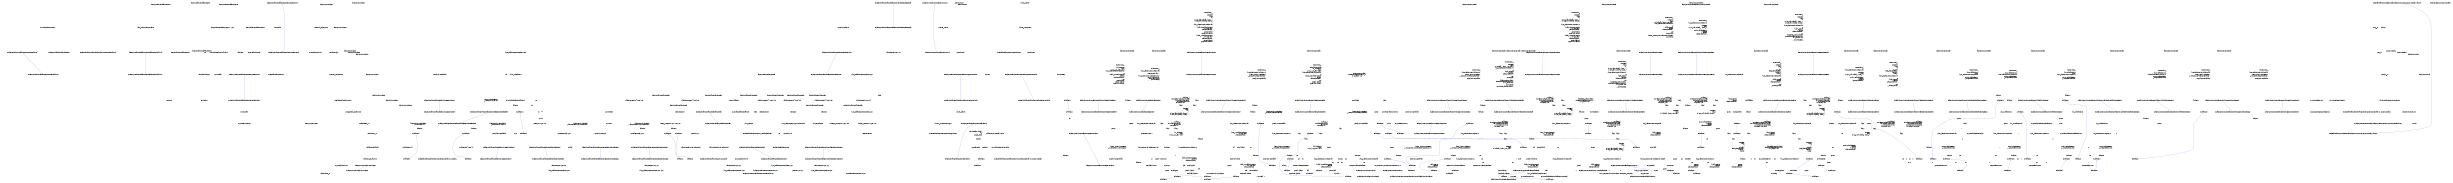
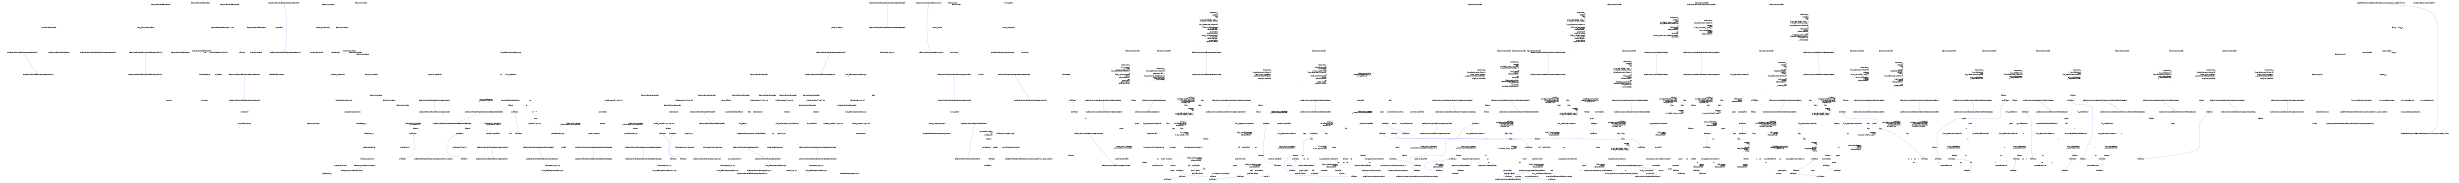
none -> (2427, 100)
